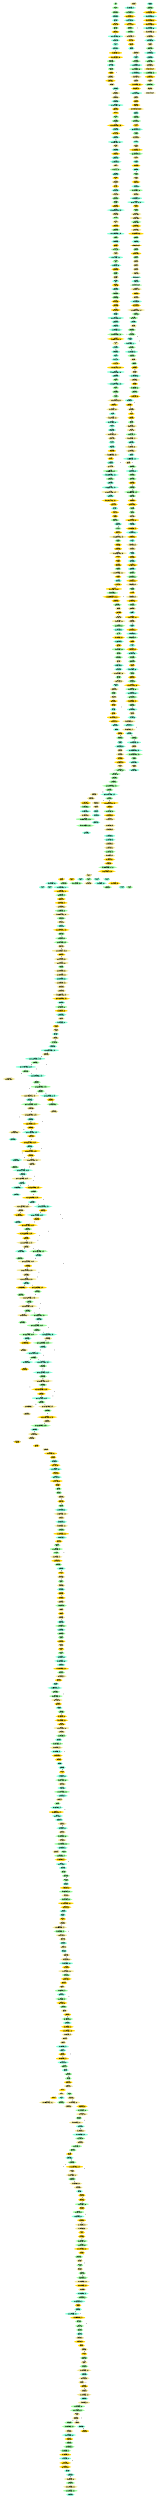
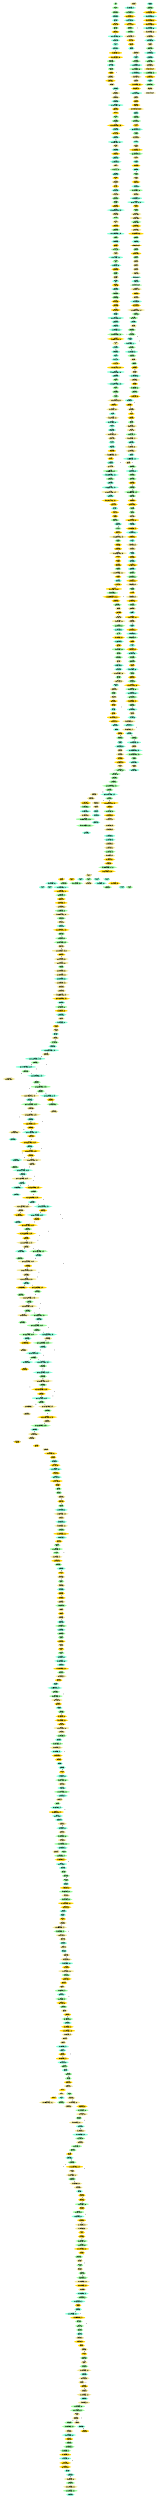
(150, 81) -> (150, 81)
